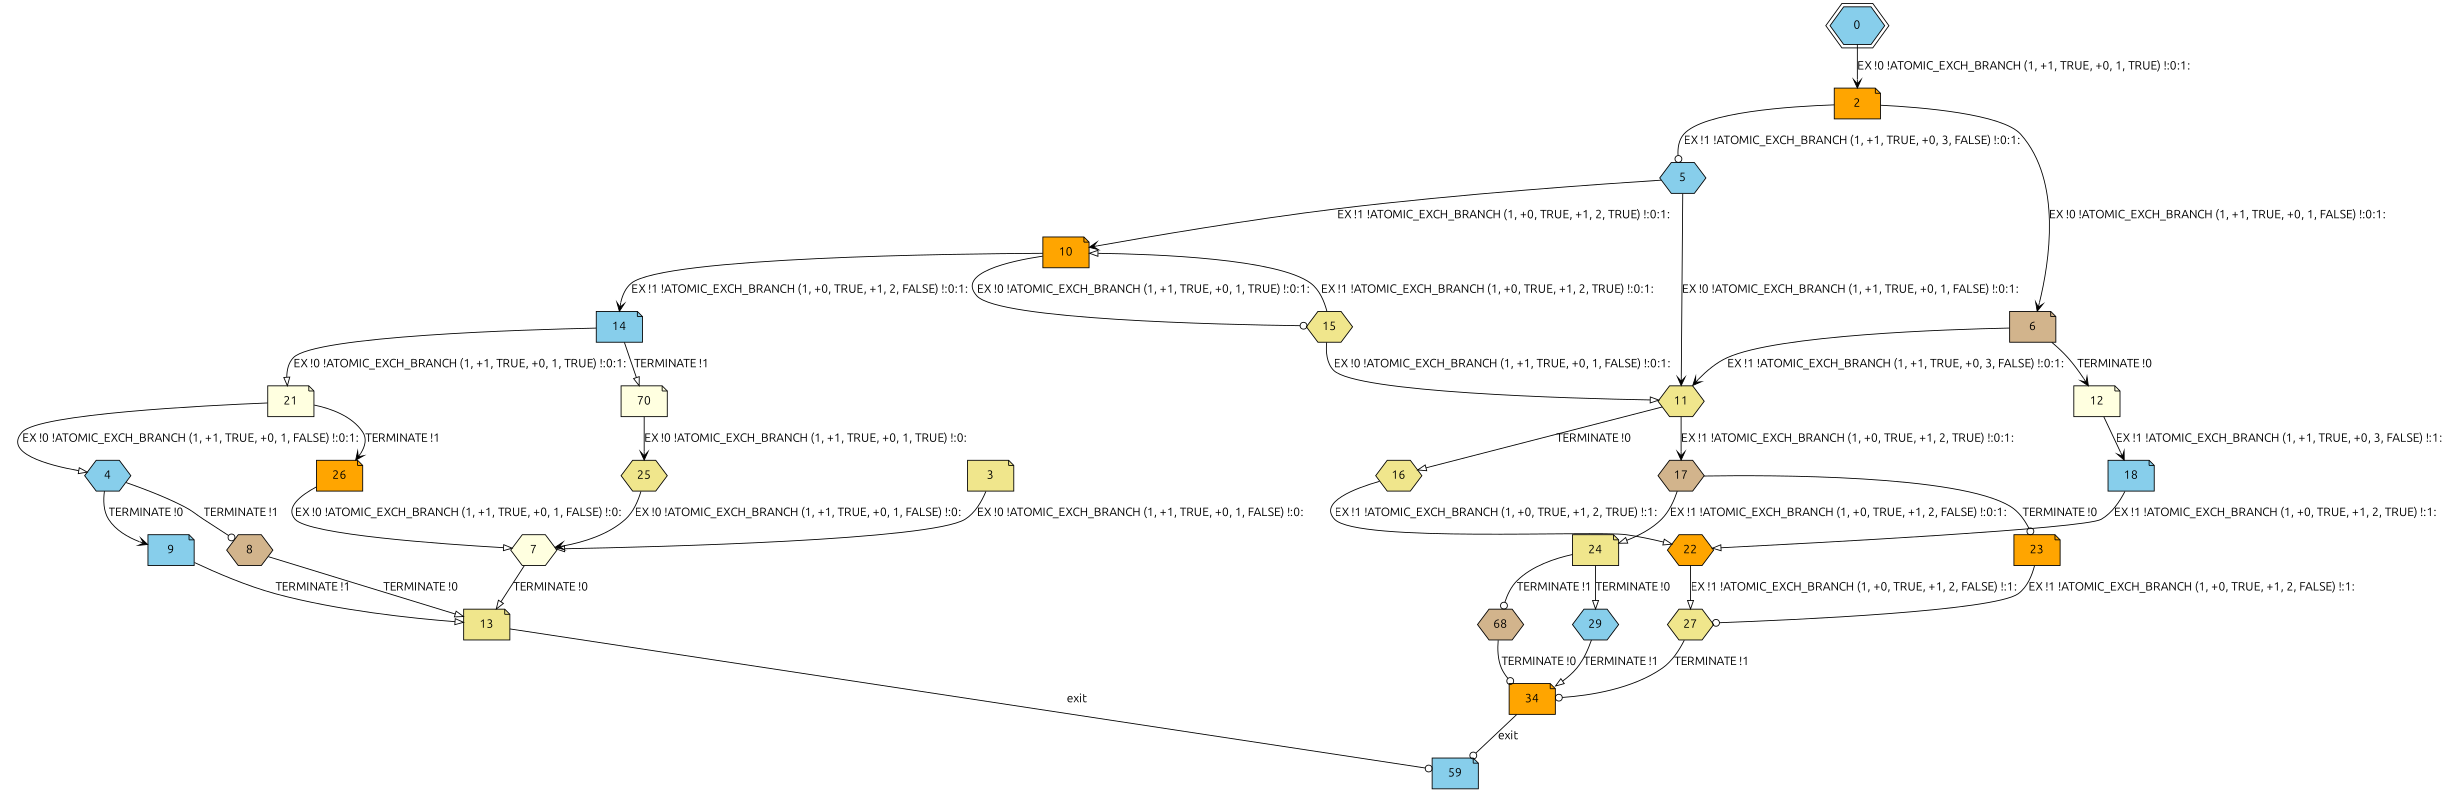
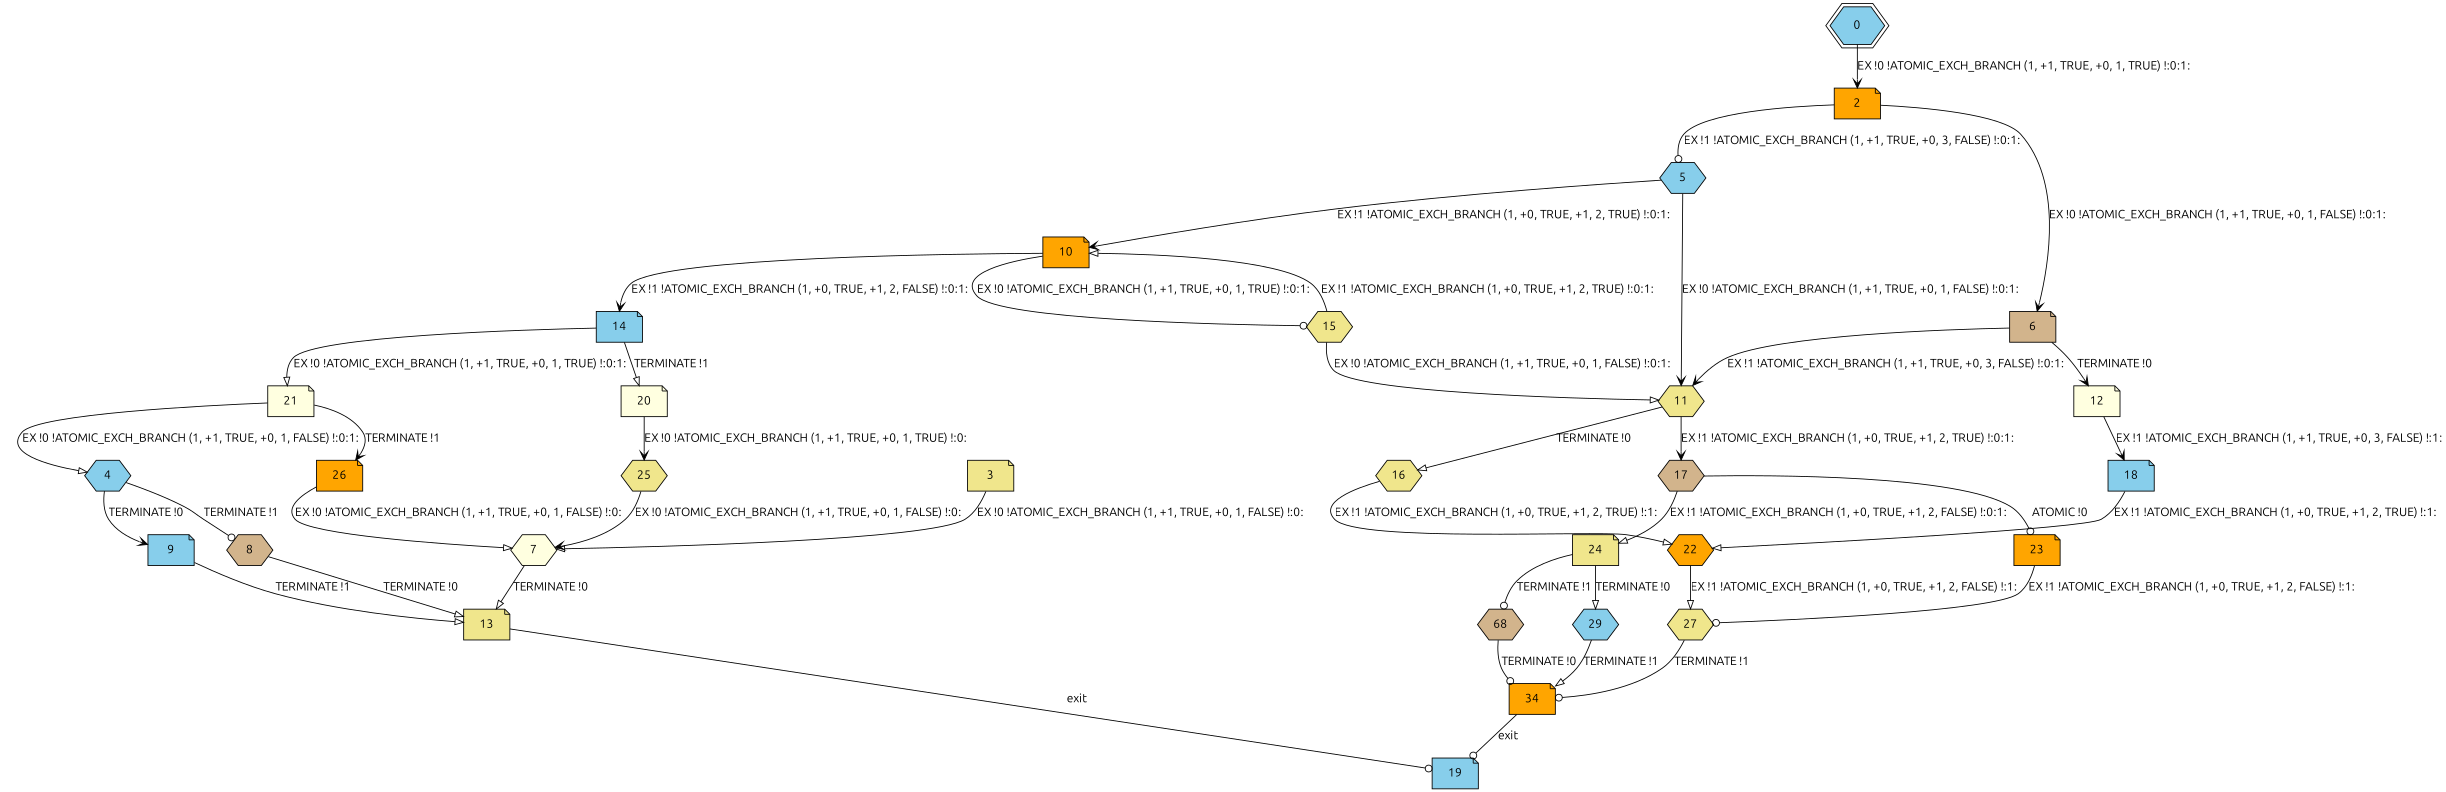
(644, 401) -> (644, 401)
(2060, 513) -> (2060, 513)
(1455, 773) -> (1455, 773)
